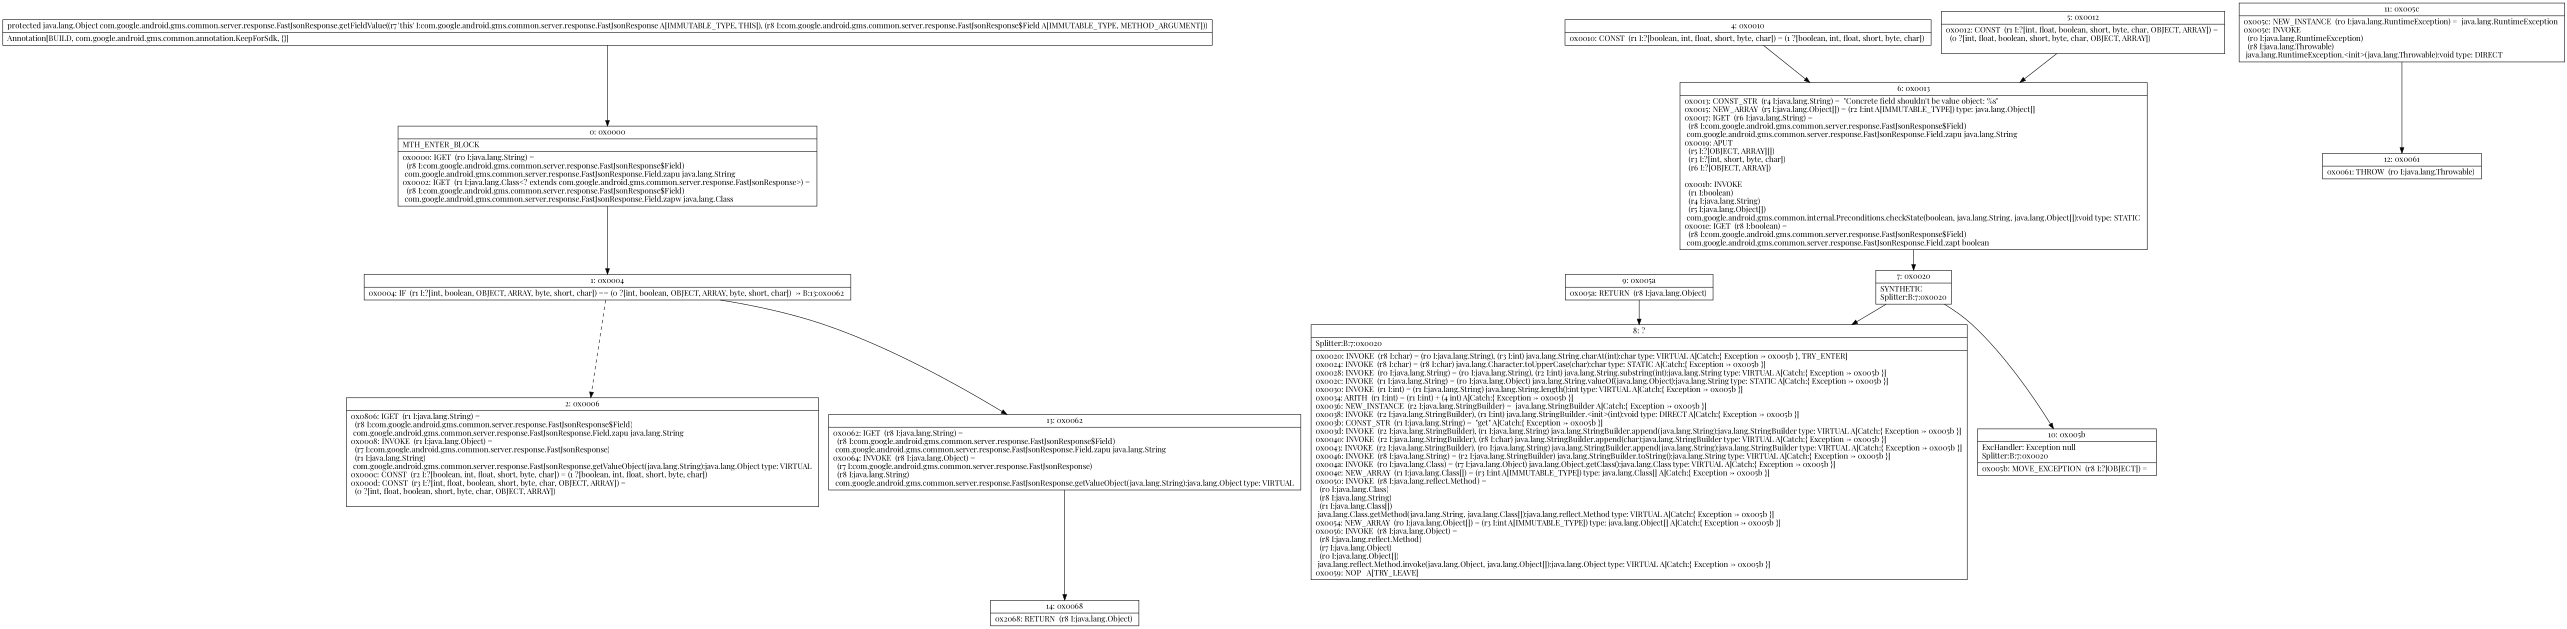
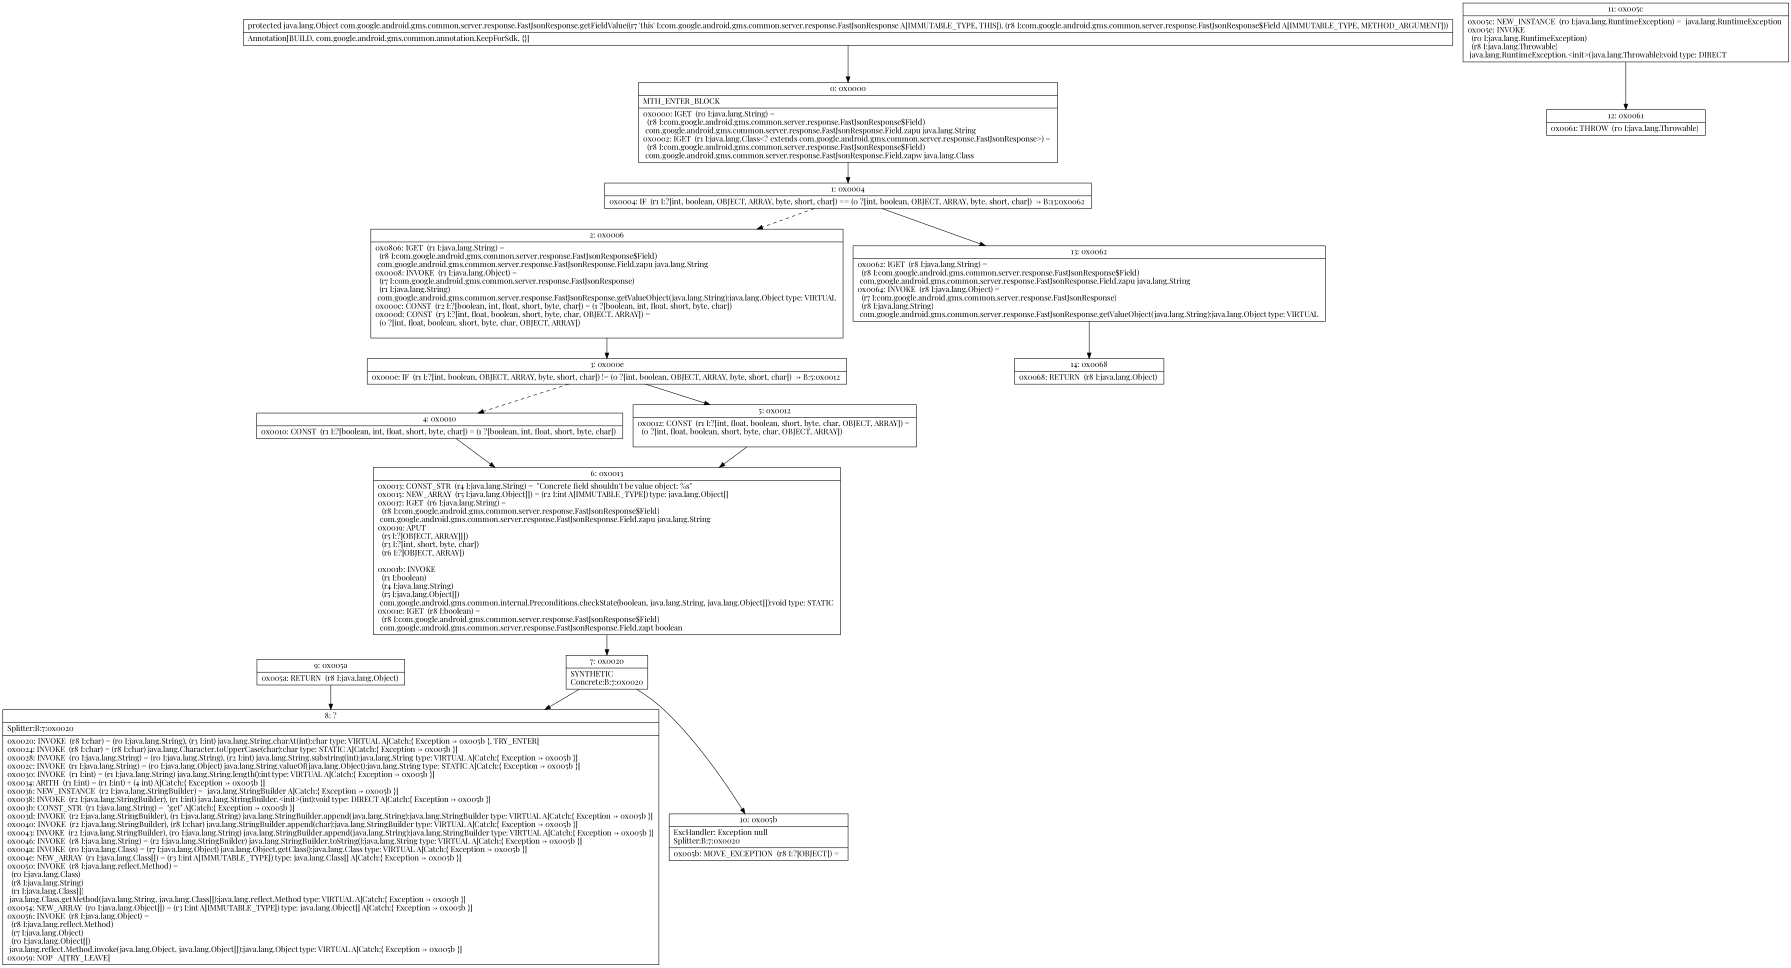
(1914, 298) -> (607, 682)
none -> (607, 371)
(1065, 619) -> (1089, 378)
